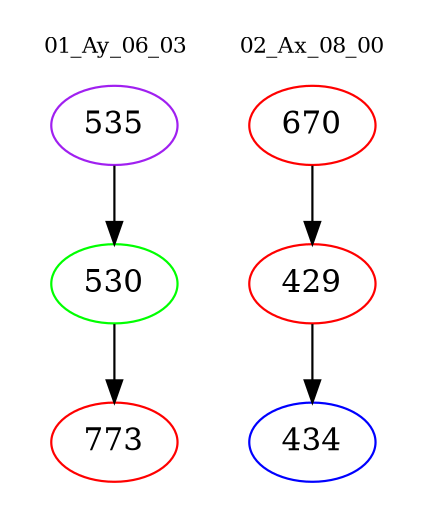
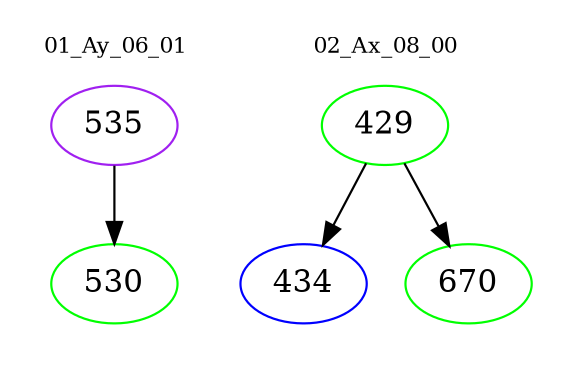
(116, 47) -> (116, 47)
(312, 125) -> (469, 284)
(312, 194) -> (421, 195)
(312, 284) -> (385, 125)
(114, 442) -> none
